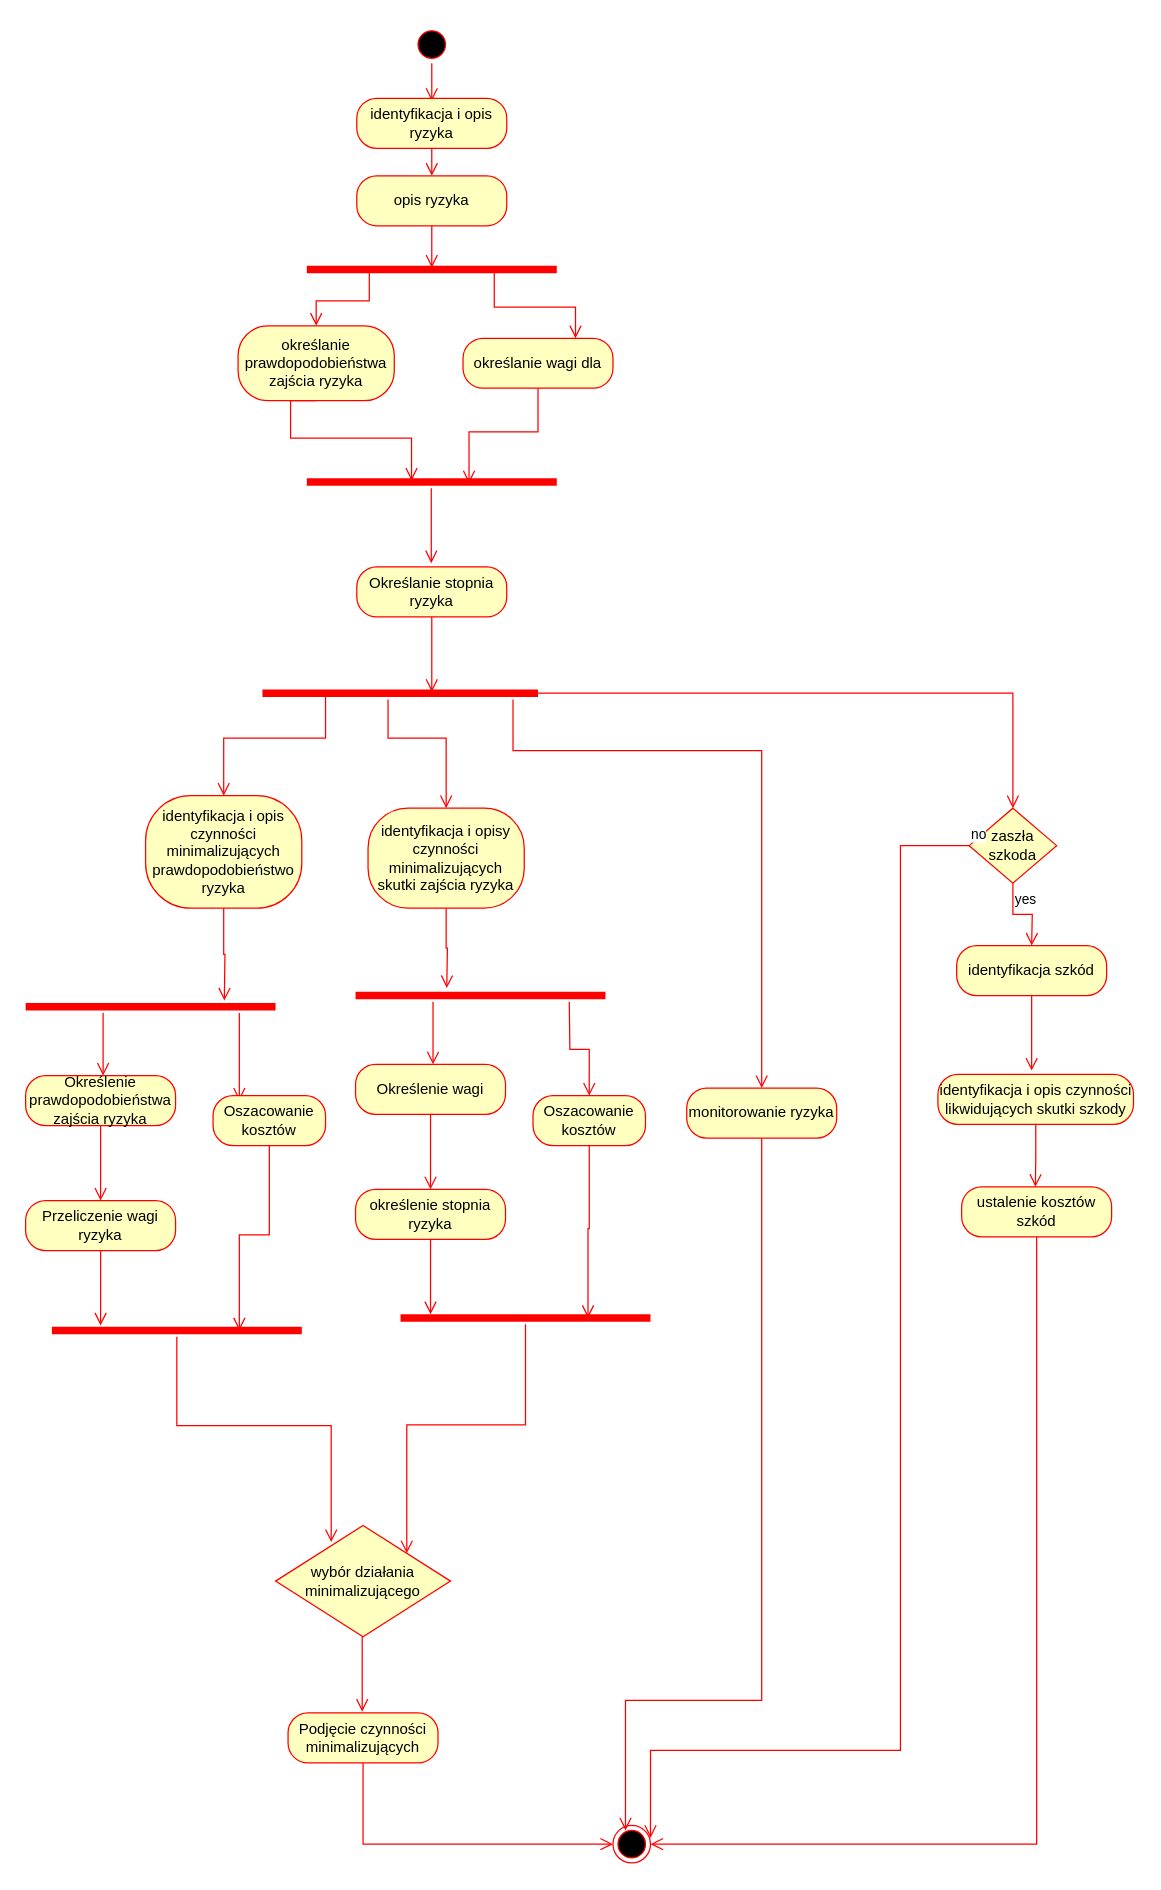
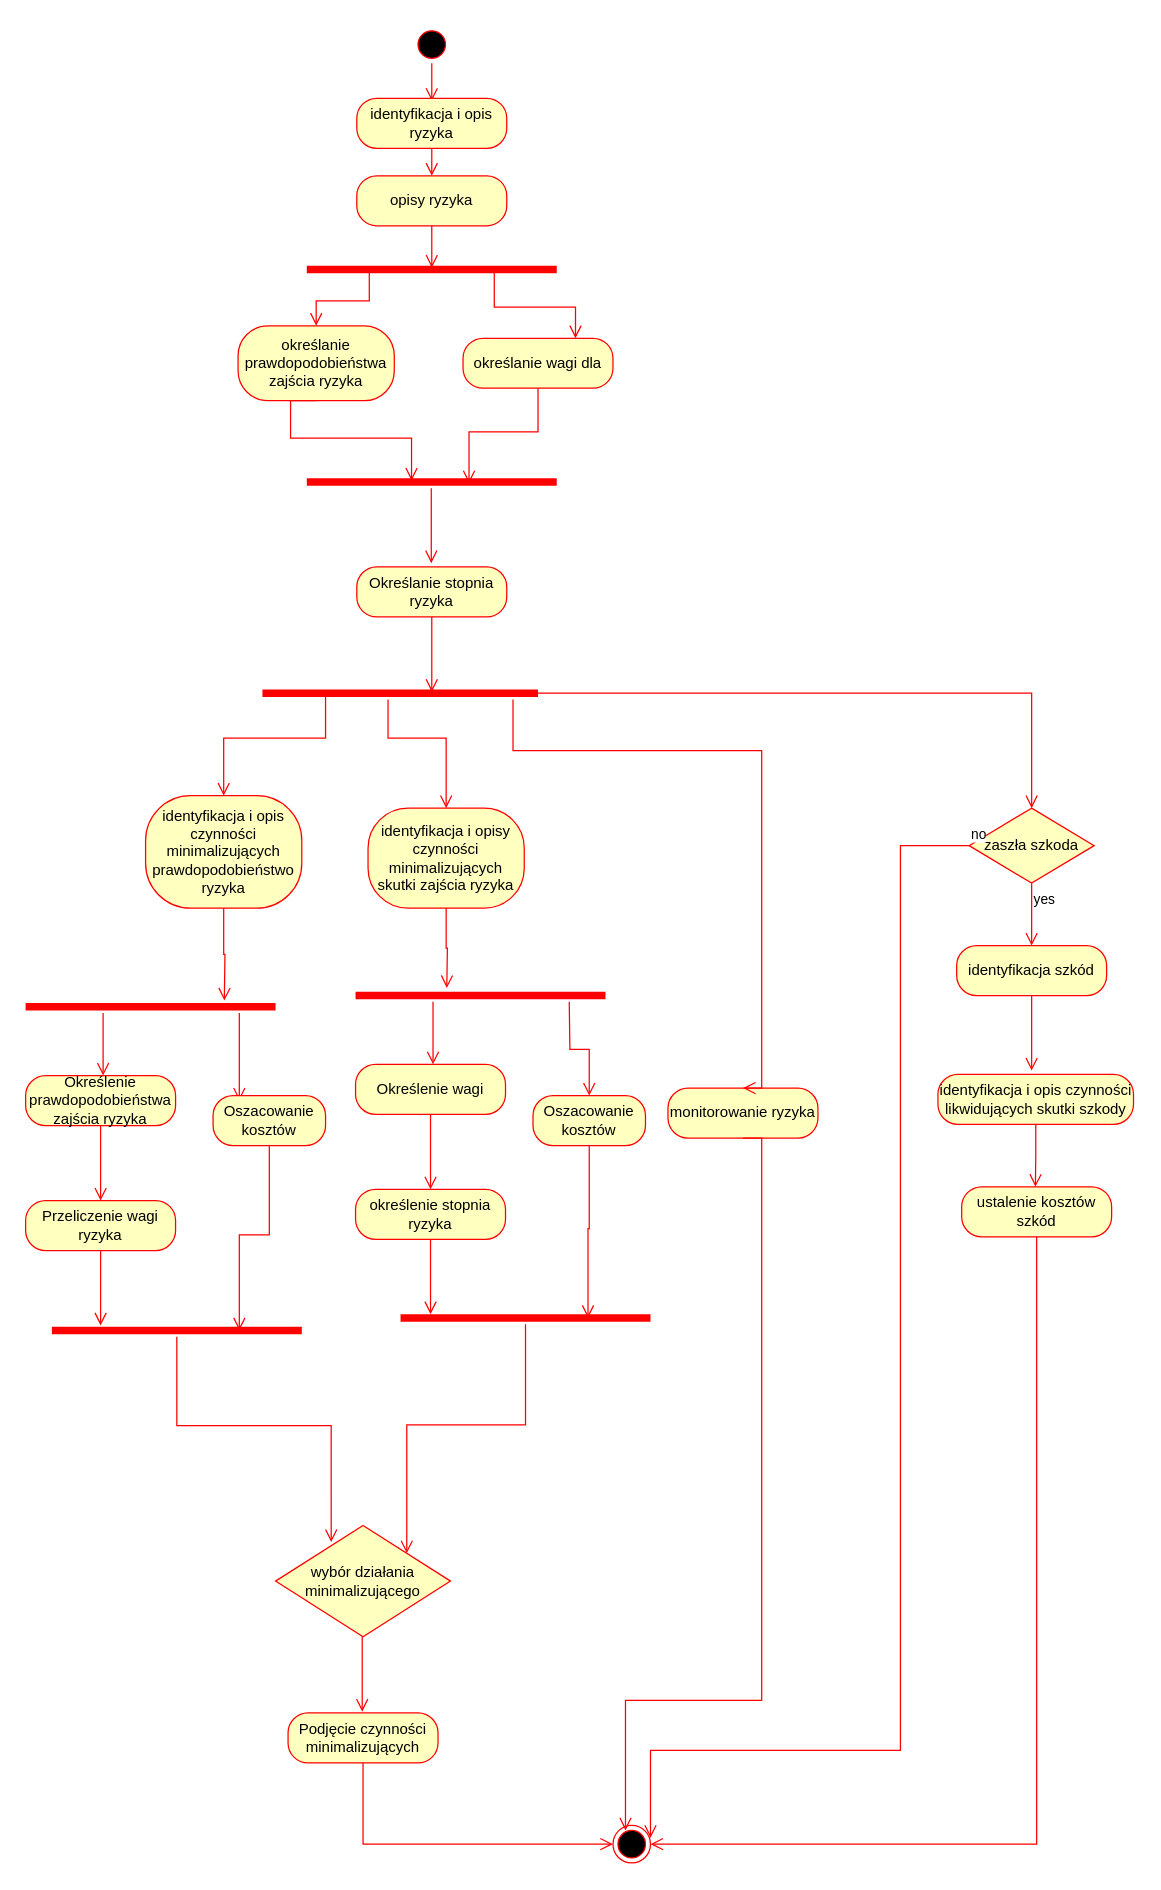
(432, 201) -> (432, 201)
(1013, 846) -> (1032, 846)
(762, 1113) -> (743, 1113)
